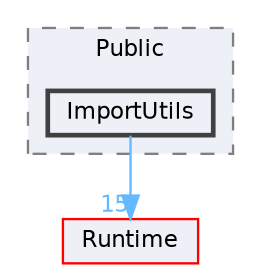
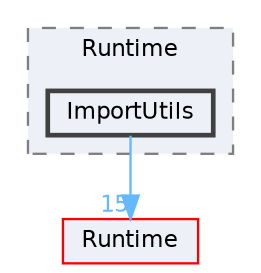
(131, 50) -> (131, 50)
